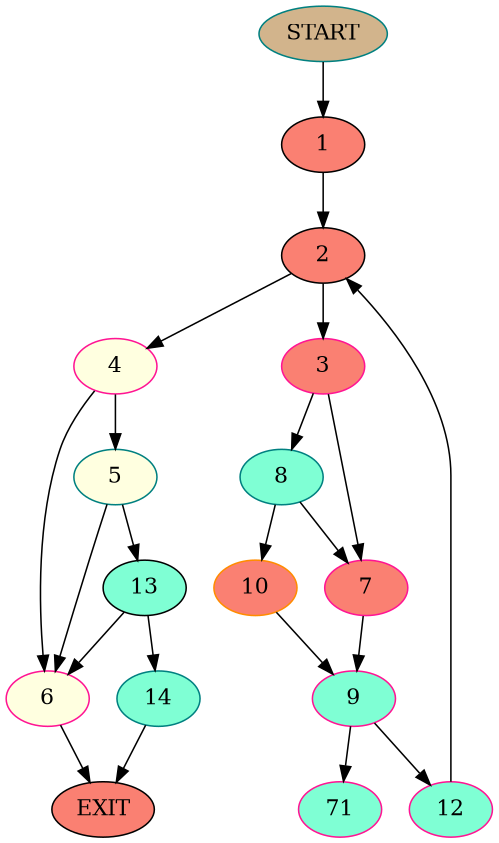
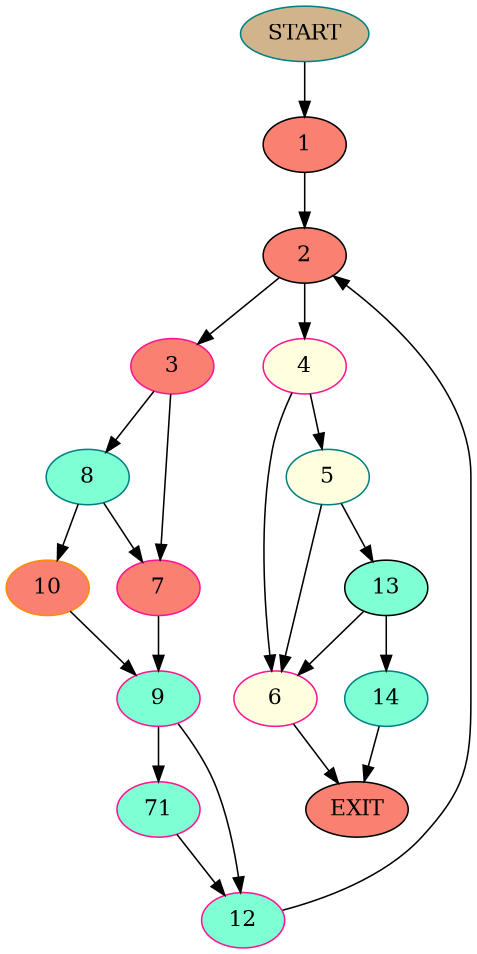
none -> (196, 859)
